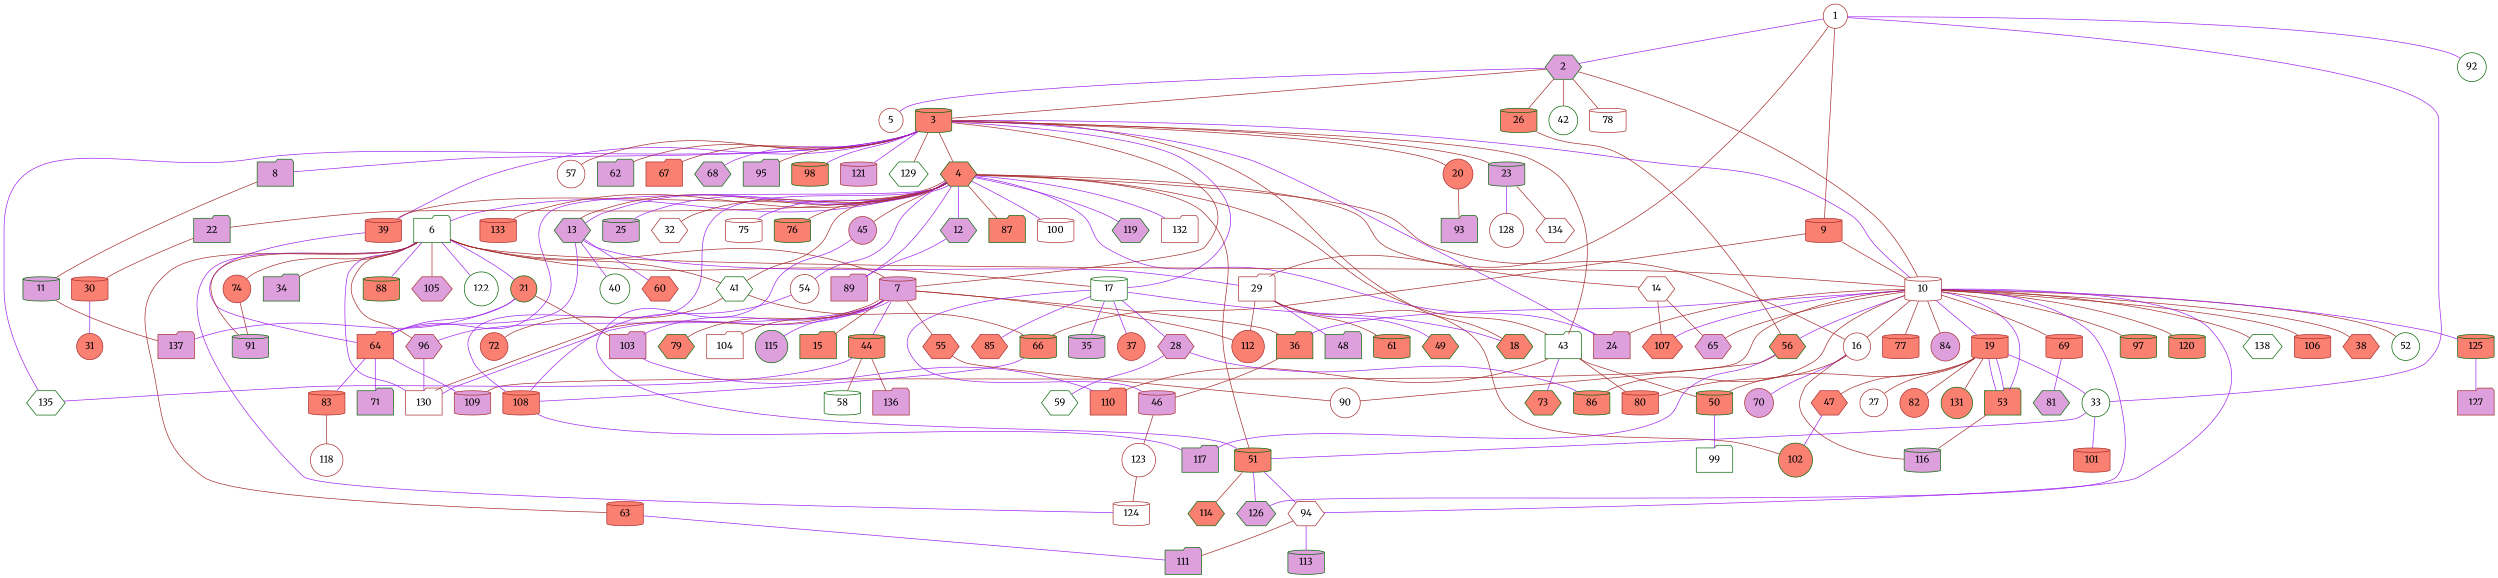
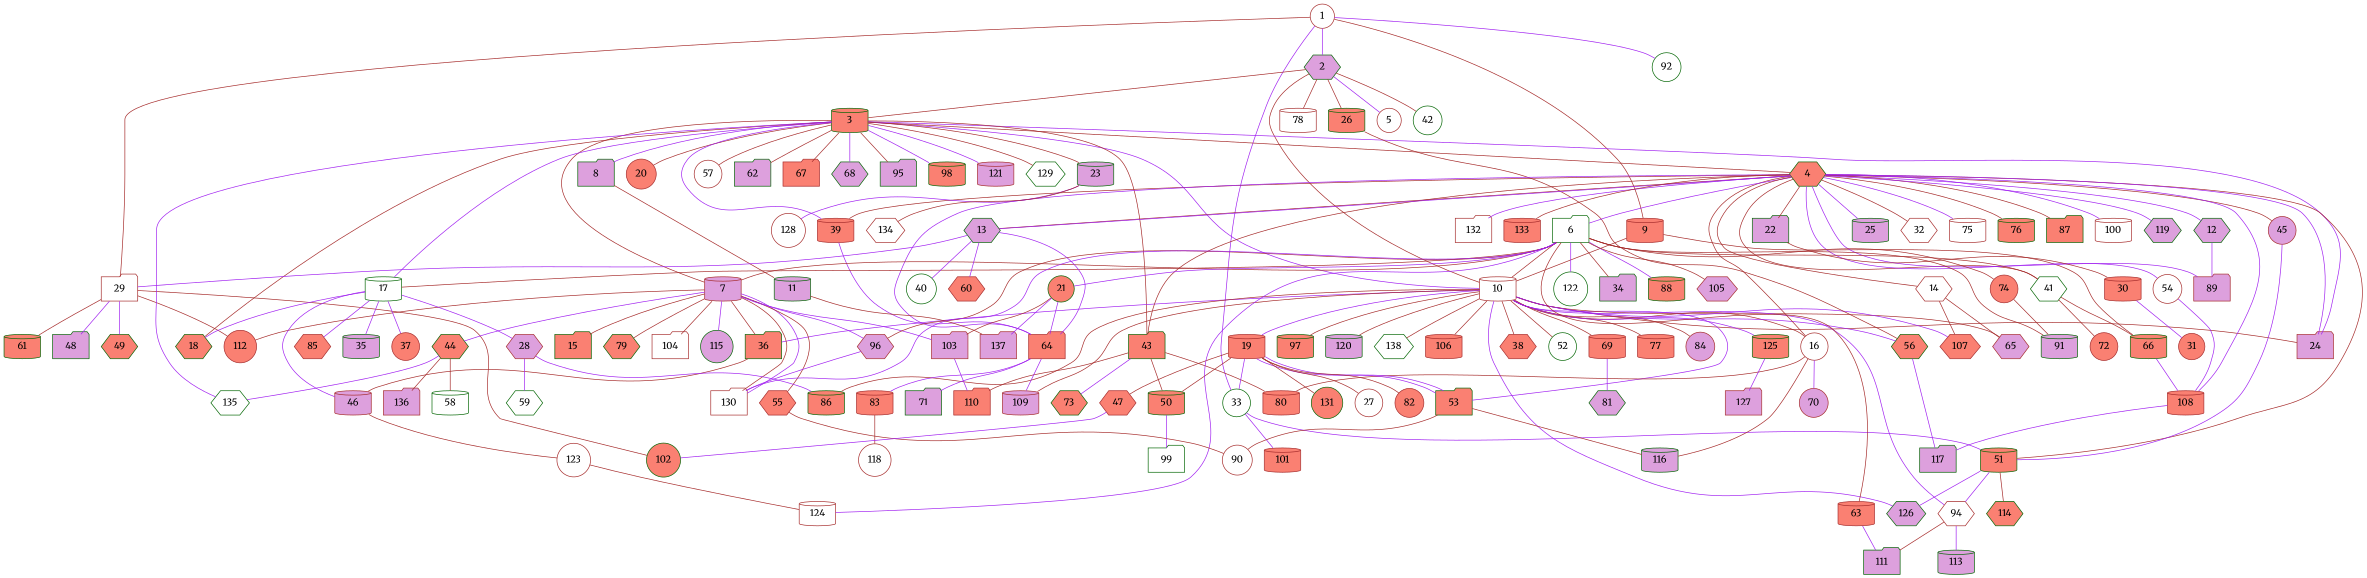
(1459, 230) -> none
(867, 347) -> (450, 347)
(1563, 347) -> (1147, 347)
(2187, 347) -> (1344, 347)
(1569, 382) -> (1342, 429)
